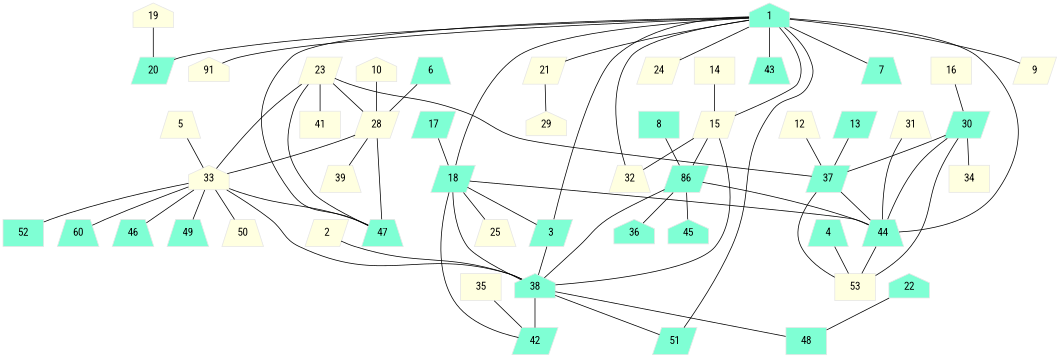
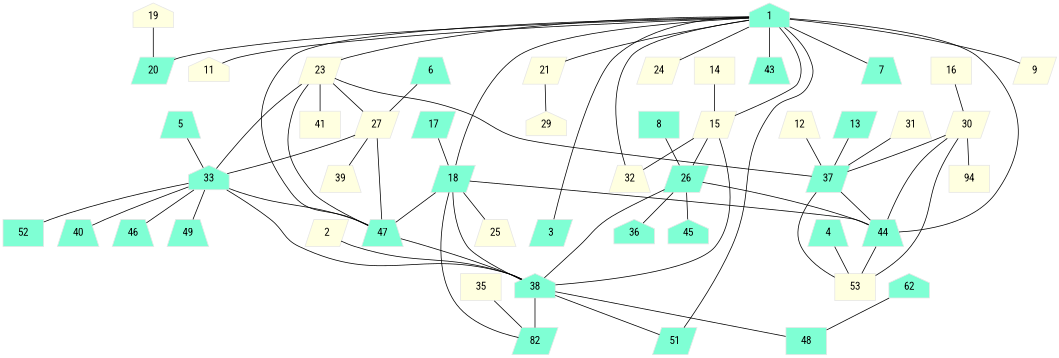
none -> (442, 39)
(209, 71) -> (209, 71)
(376, 71) -> none
(180, 125) -> (180, 125)
(376, 125) -> (376, 125)
(967, 125) -> (967, 125)
(886, 177) -> (869, 152)
(209, 179) -> (209, 179)
(686, 179) -> (686, 179)
(969, 179) -> (969, 179)
(502, 206) -> (416, 207)
(78, 233) -> (78, 233)
(243, 233) -> none
(543, 261) -> (462, 257)
(909, 287) -> (909, 287)
(535, 341) -> (535, 341)
